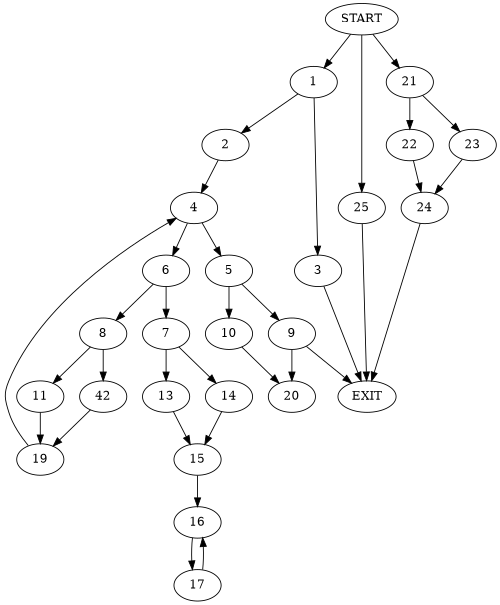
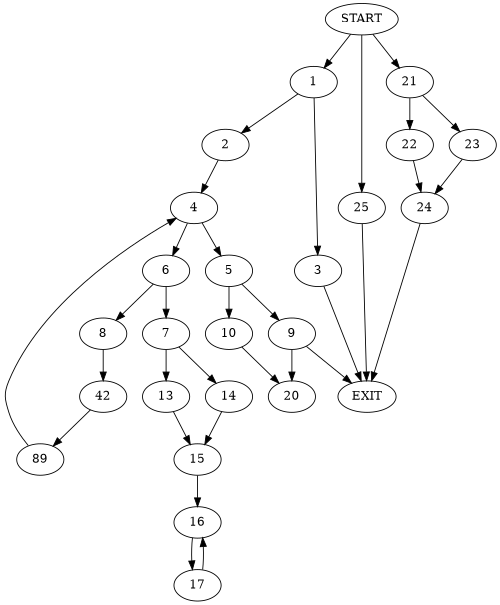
(40, 397) -> none
(40, 460) -> (40, 460)
